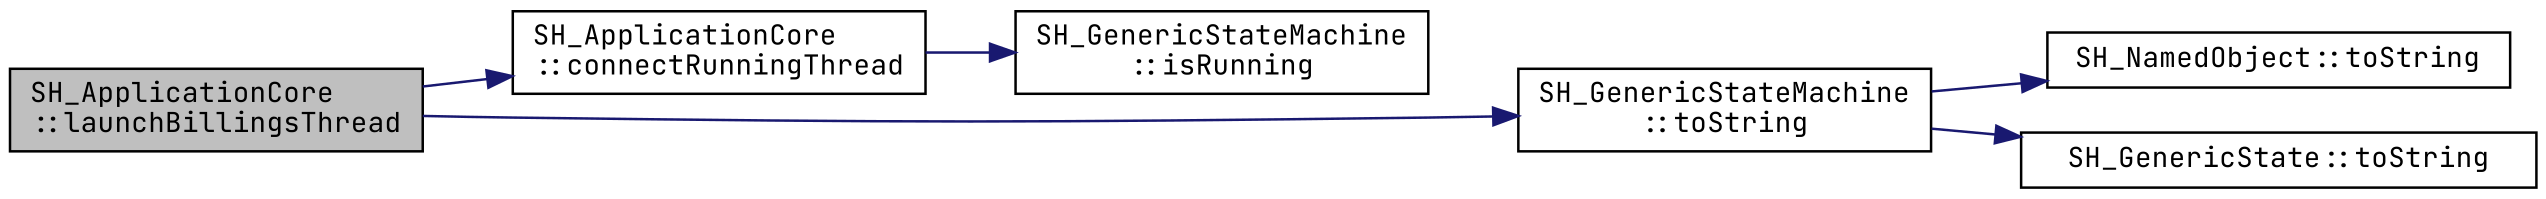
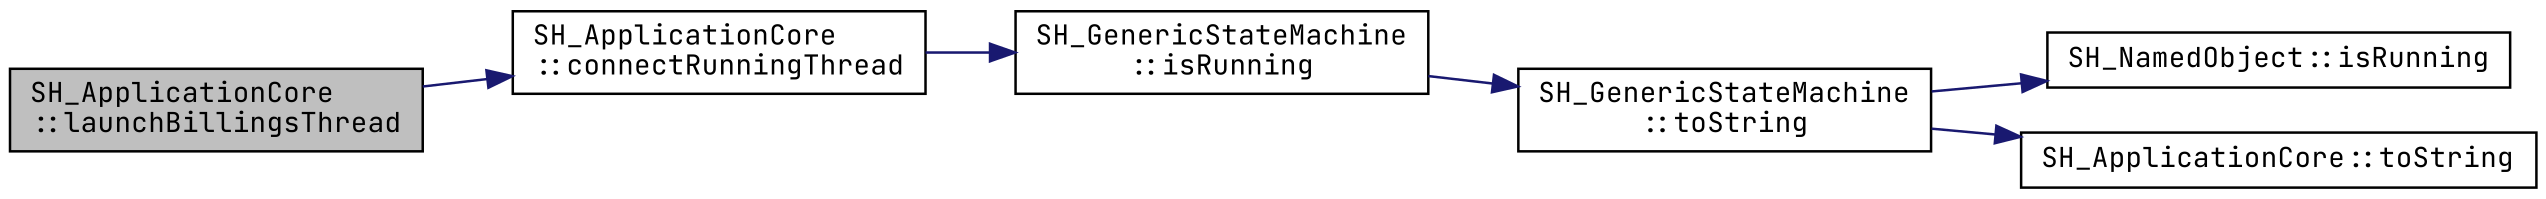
(2279, 60) -> (2279, 60)
(958, 121) -> (1461, 80)
(2279, 160) -> (2279, 160)
